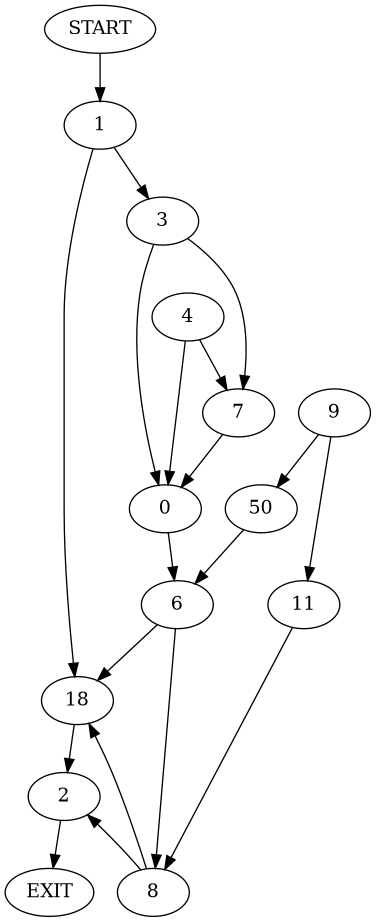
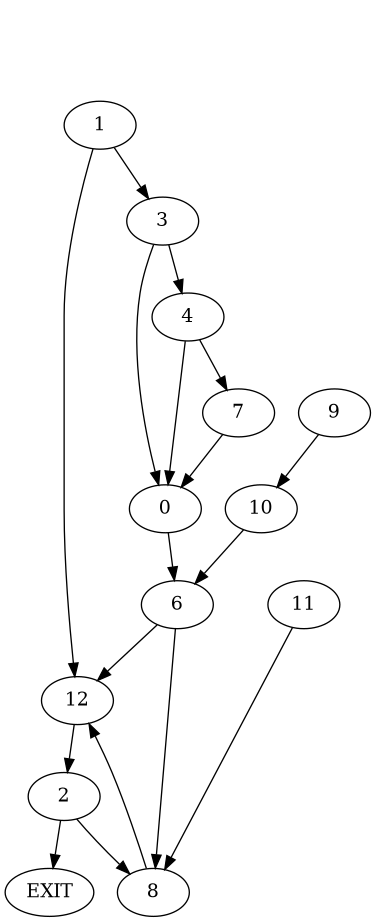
(100, 29) -> none
(238, 298) -> (174, 263)
(320, 502) -> none
(261, 509) -> (261, 509)
(77, 701) -> (77, 701)
(120, 847) -> (98, 842)
